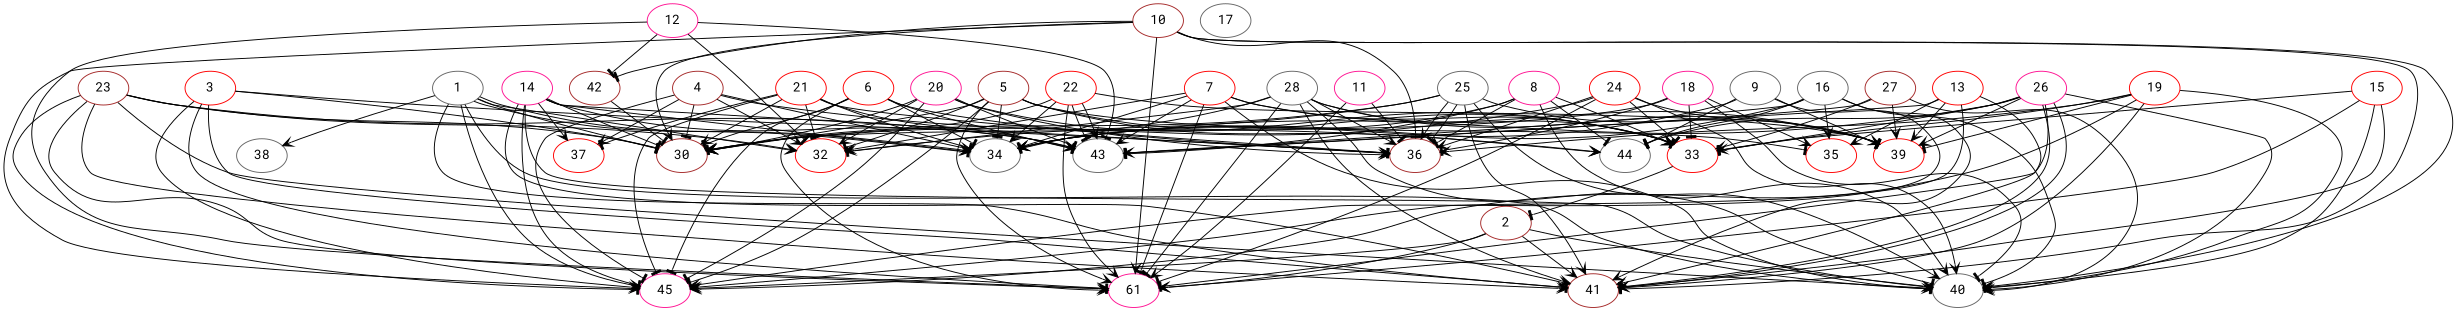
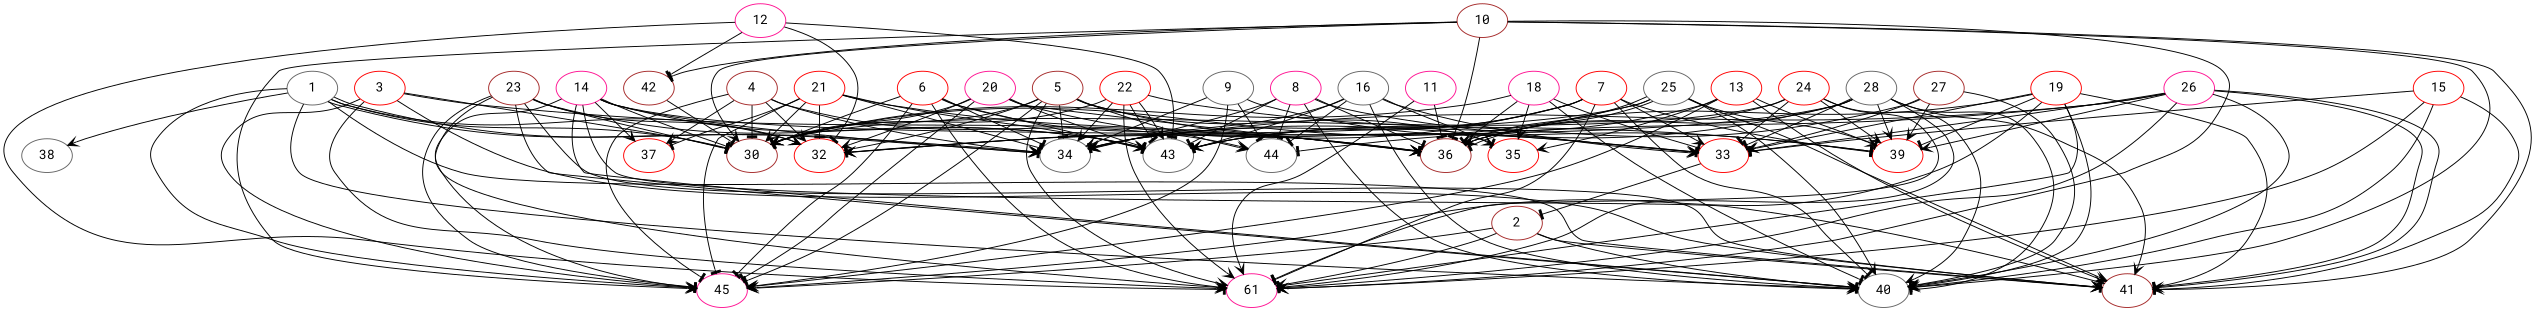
(1226, 21) -> none
(1901, 203) -> (1534, 135)
none -> (1690, 230)
